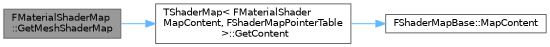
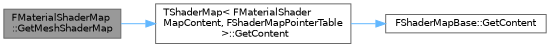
(466, 24) -> (466, 24)
